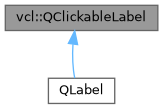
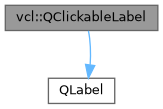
(73, 61) -> (90, 48)
